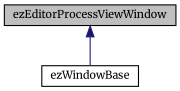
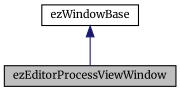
(90, 51) -> (90, 51)
